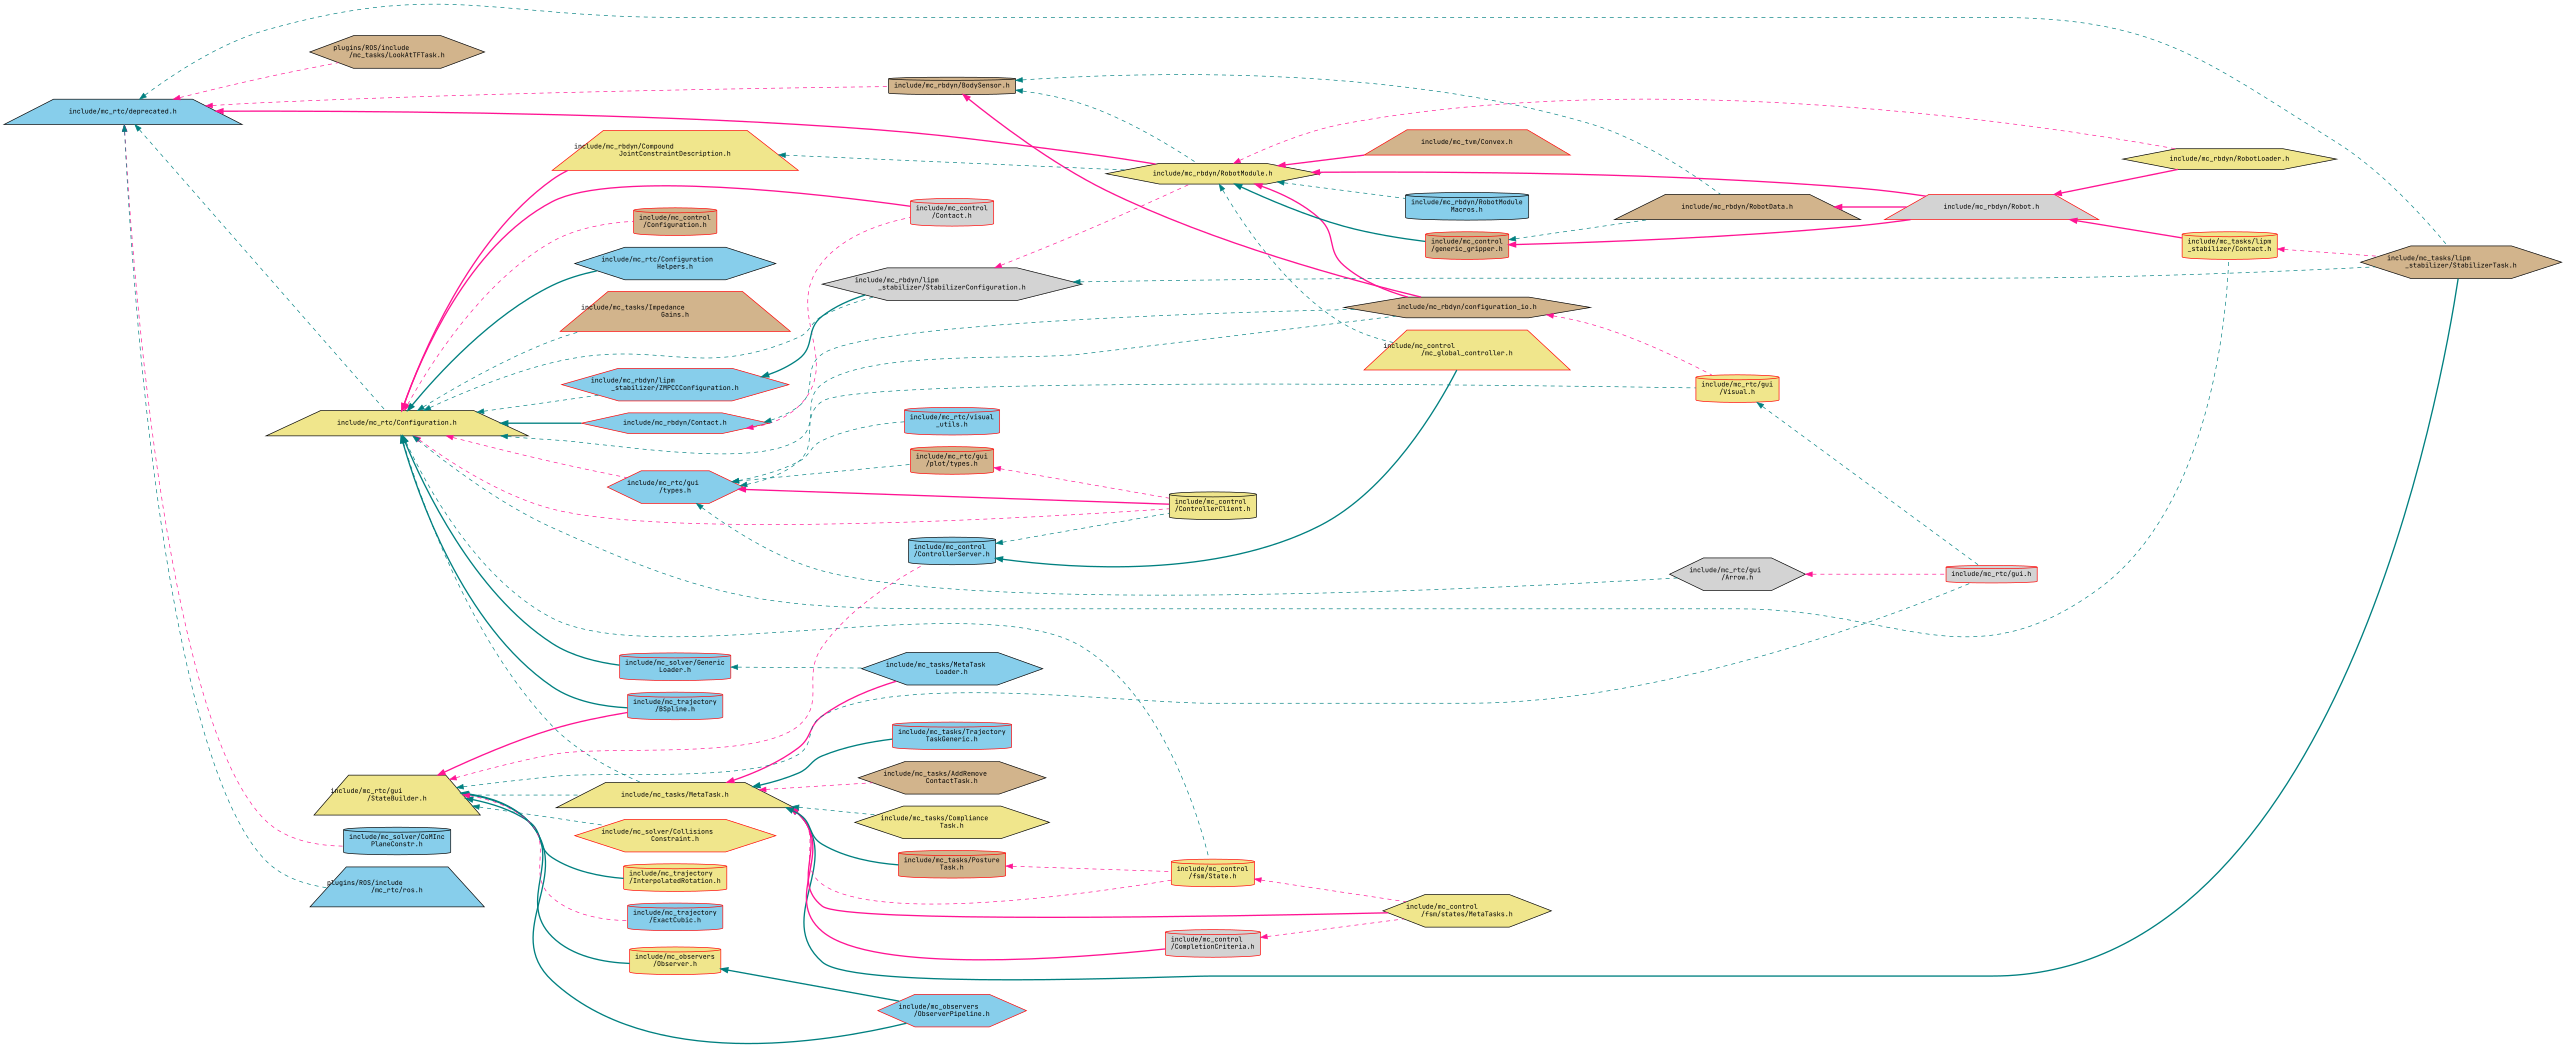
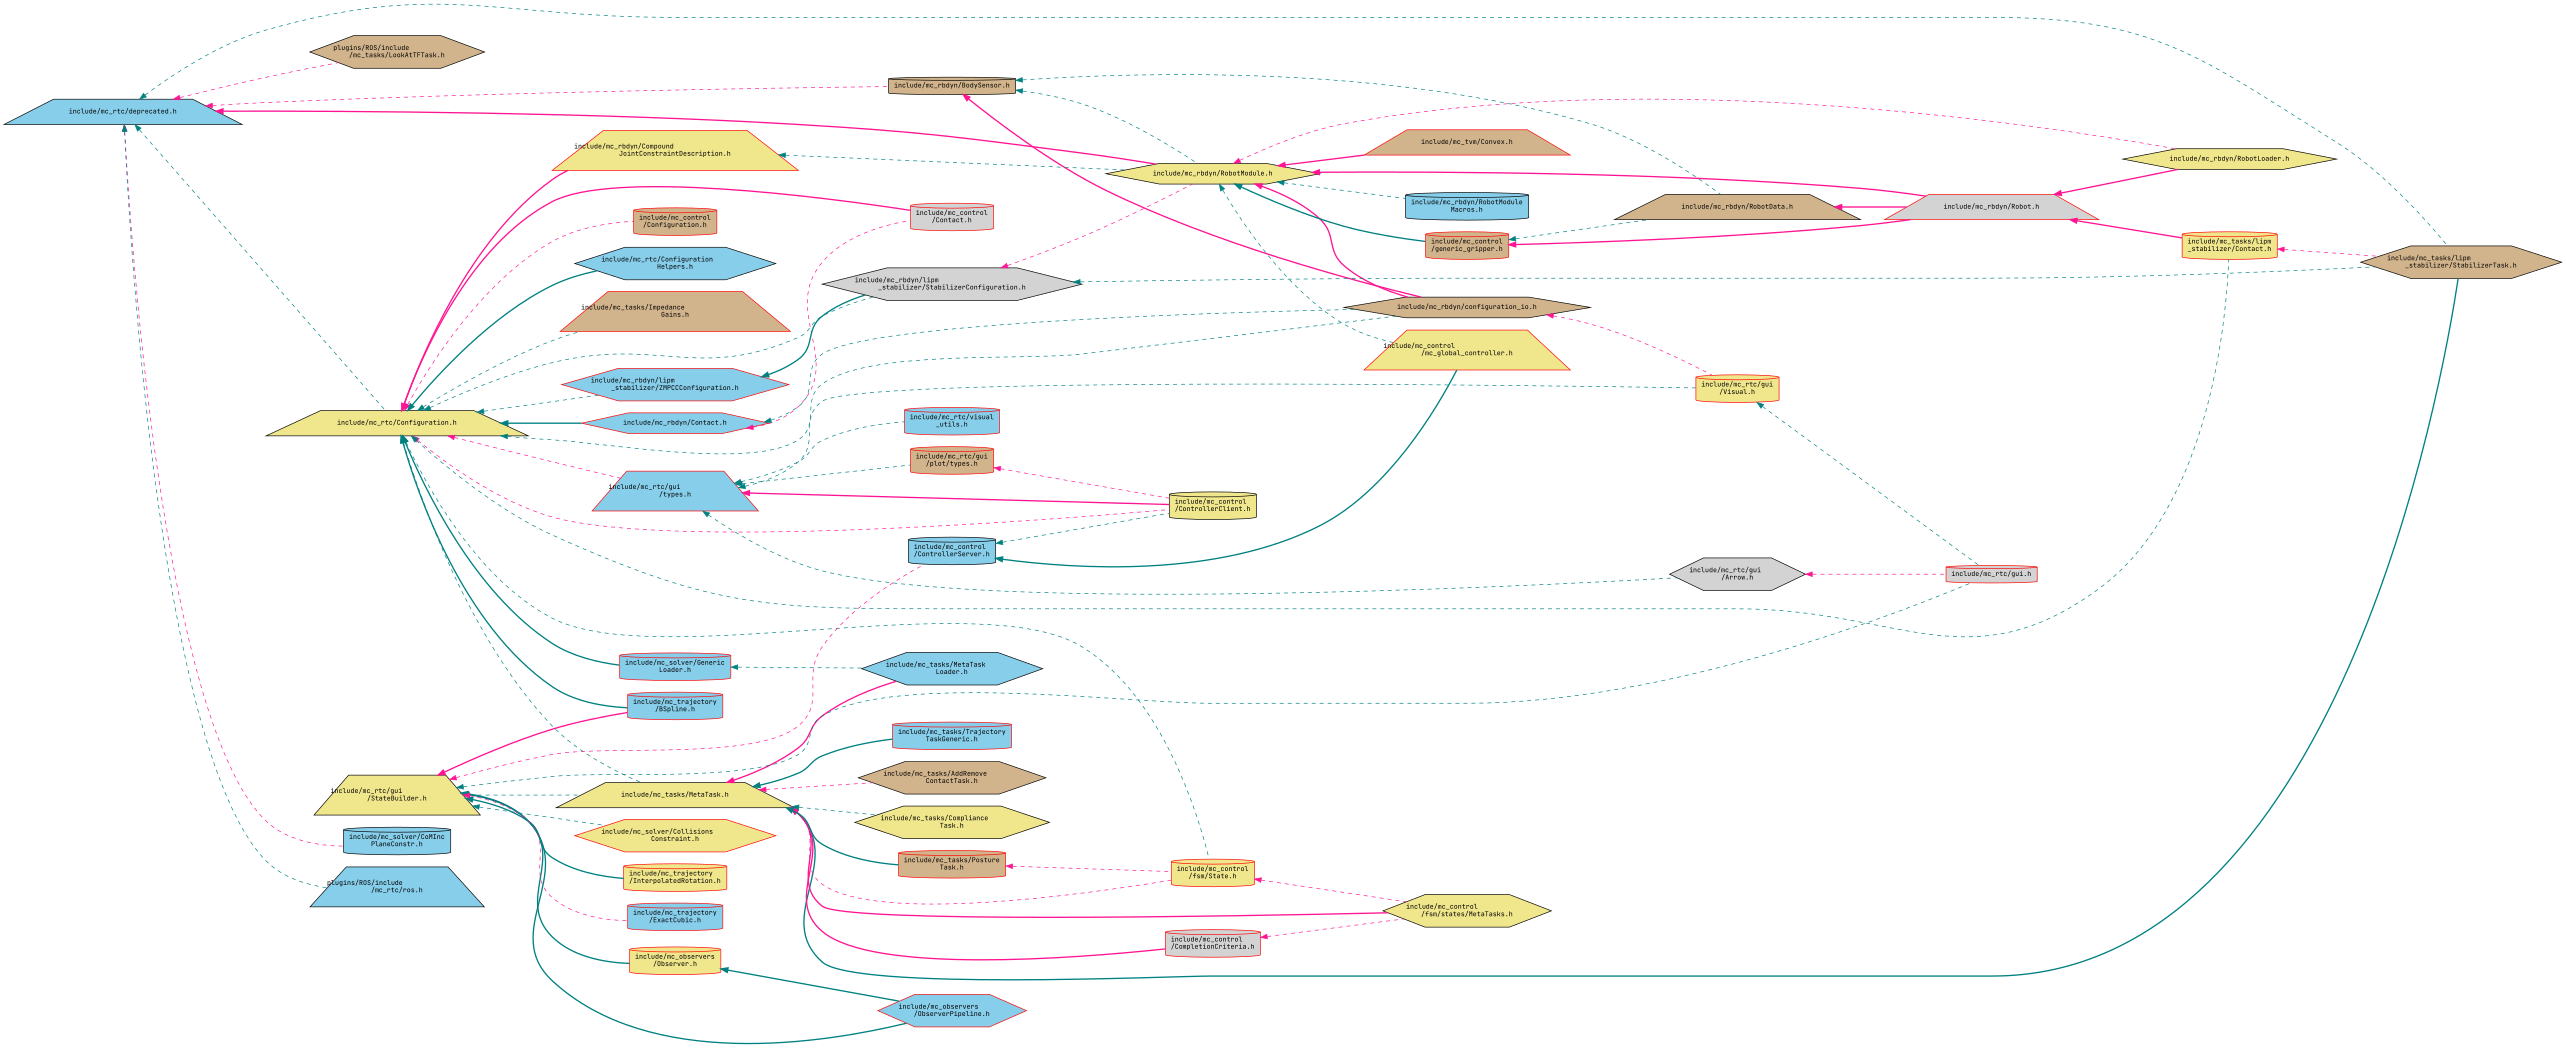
(675, 487) -> (675, 491)
